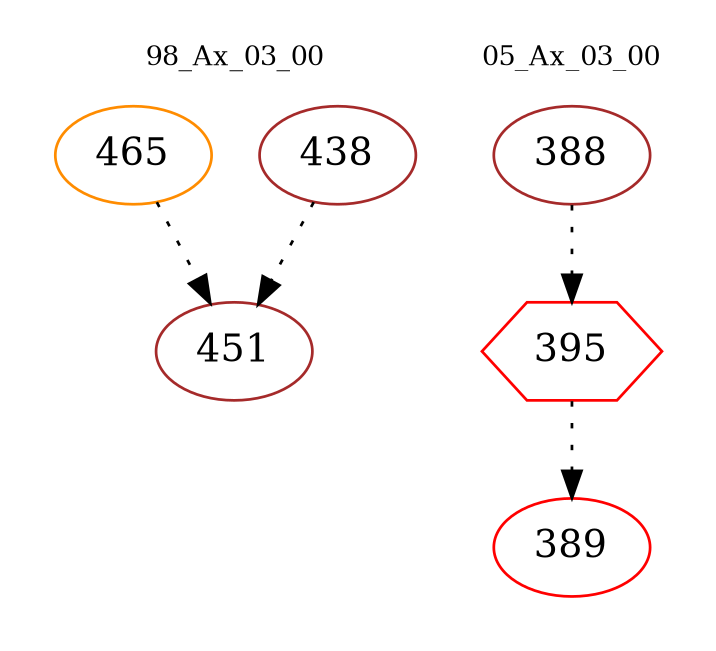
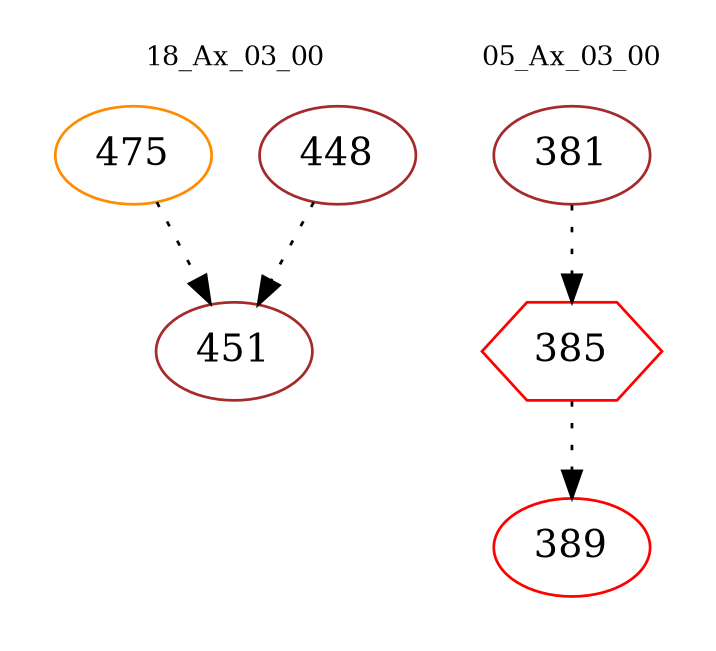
(236, 59) -> (236, 59)
(133, 155) -> (133, 155)
(338, 155) -> (338, 155)
(572, 155) -> (572, 155)
(572, 351) -> (572, 351)
